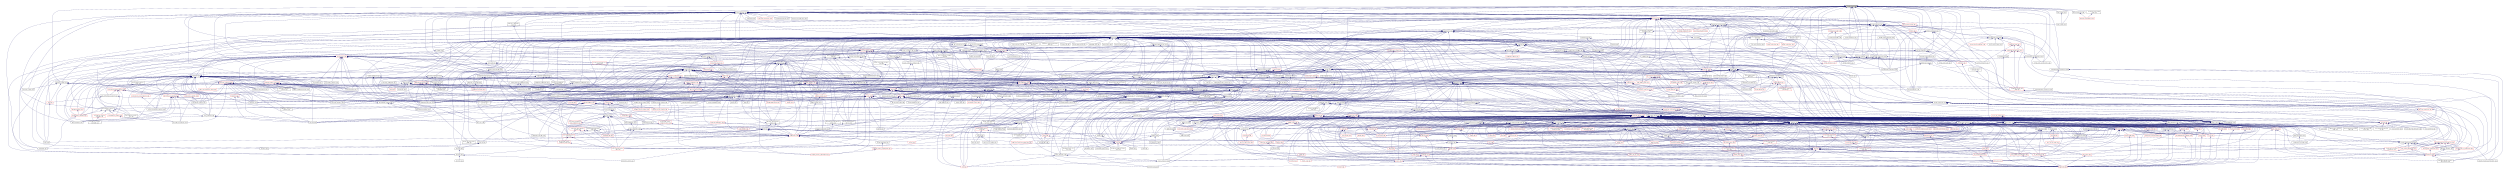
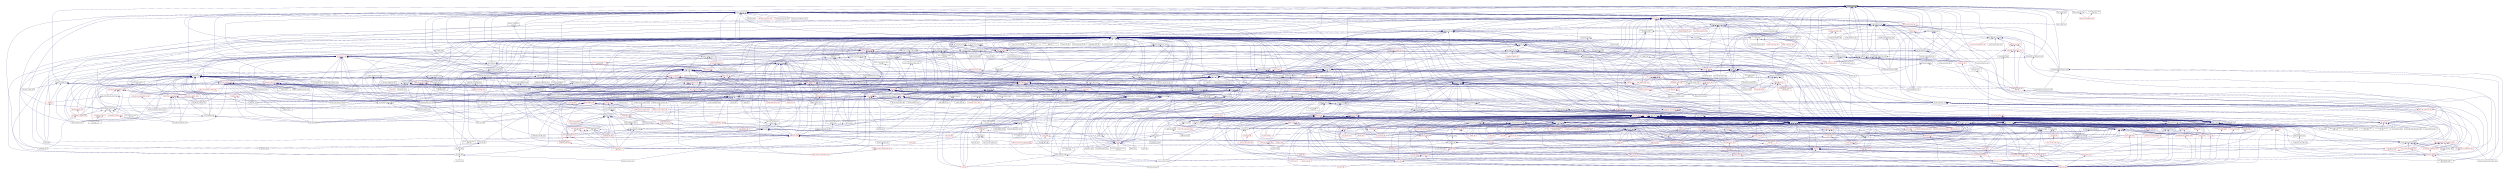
(2042, 63) -> none
